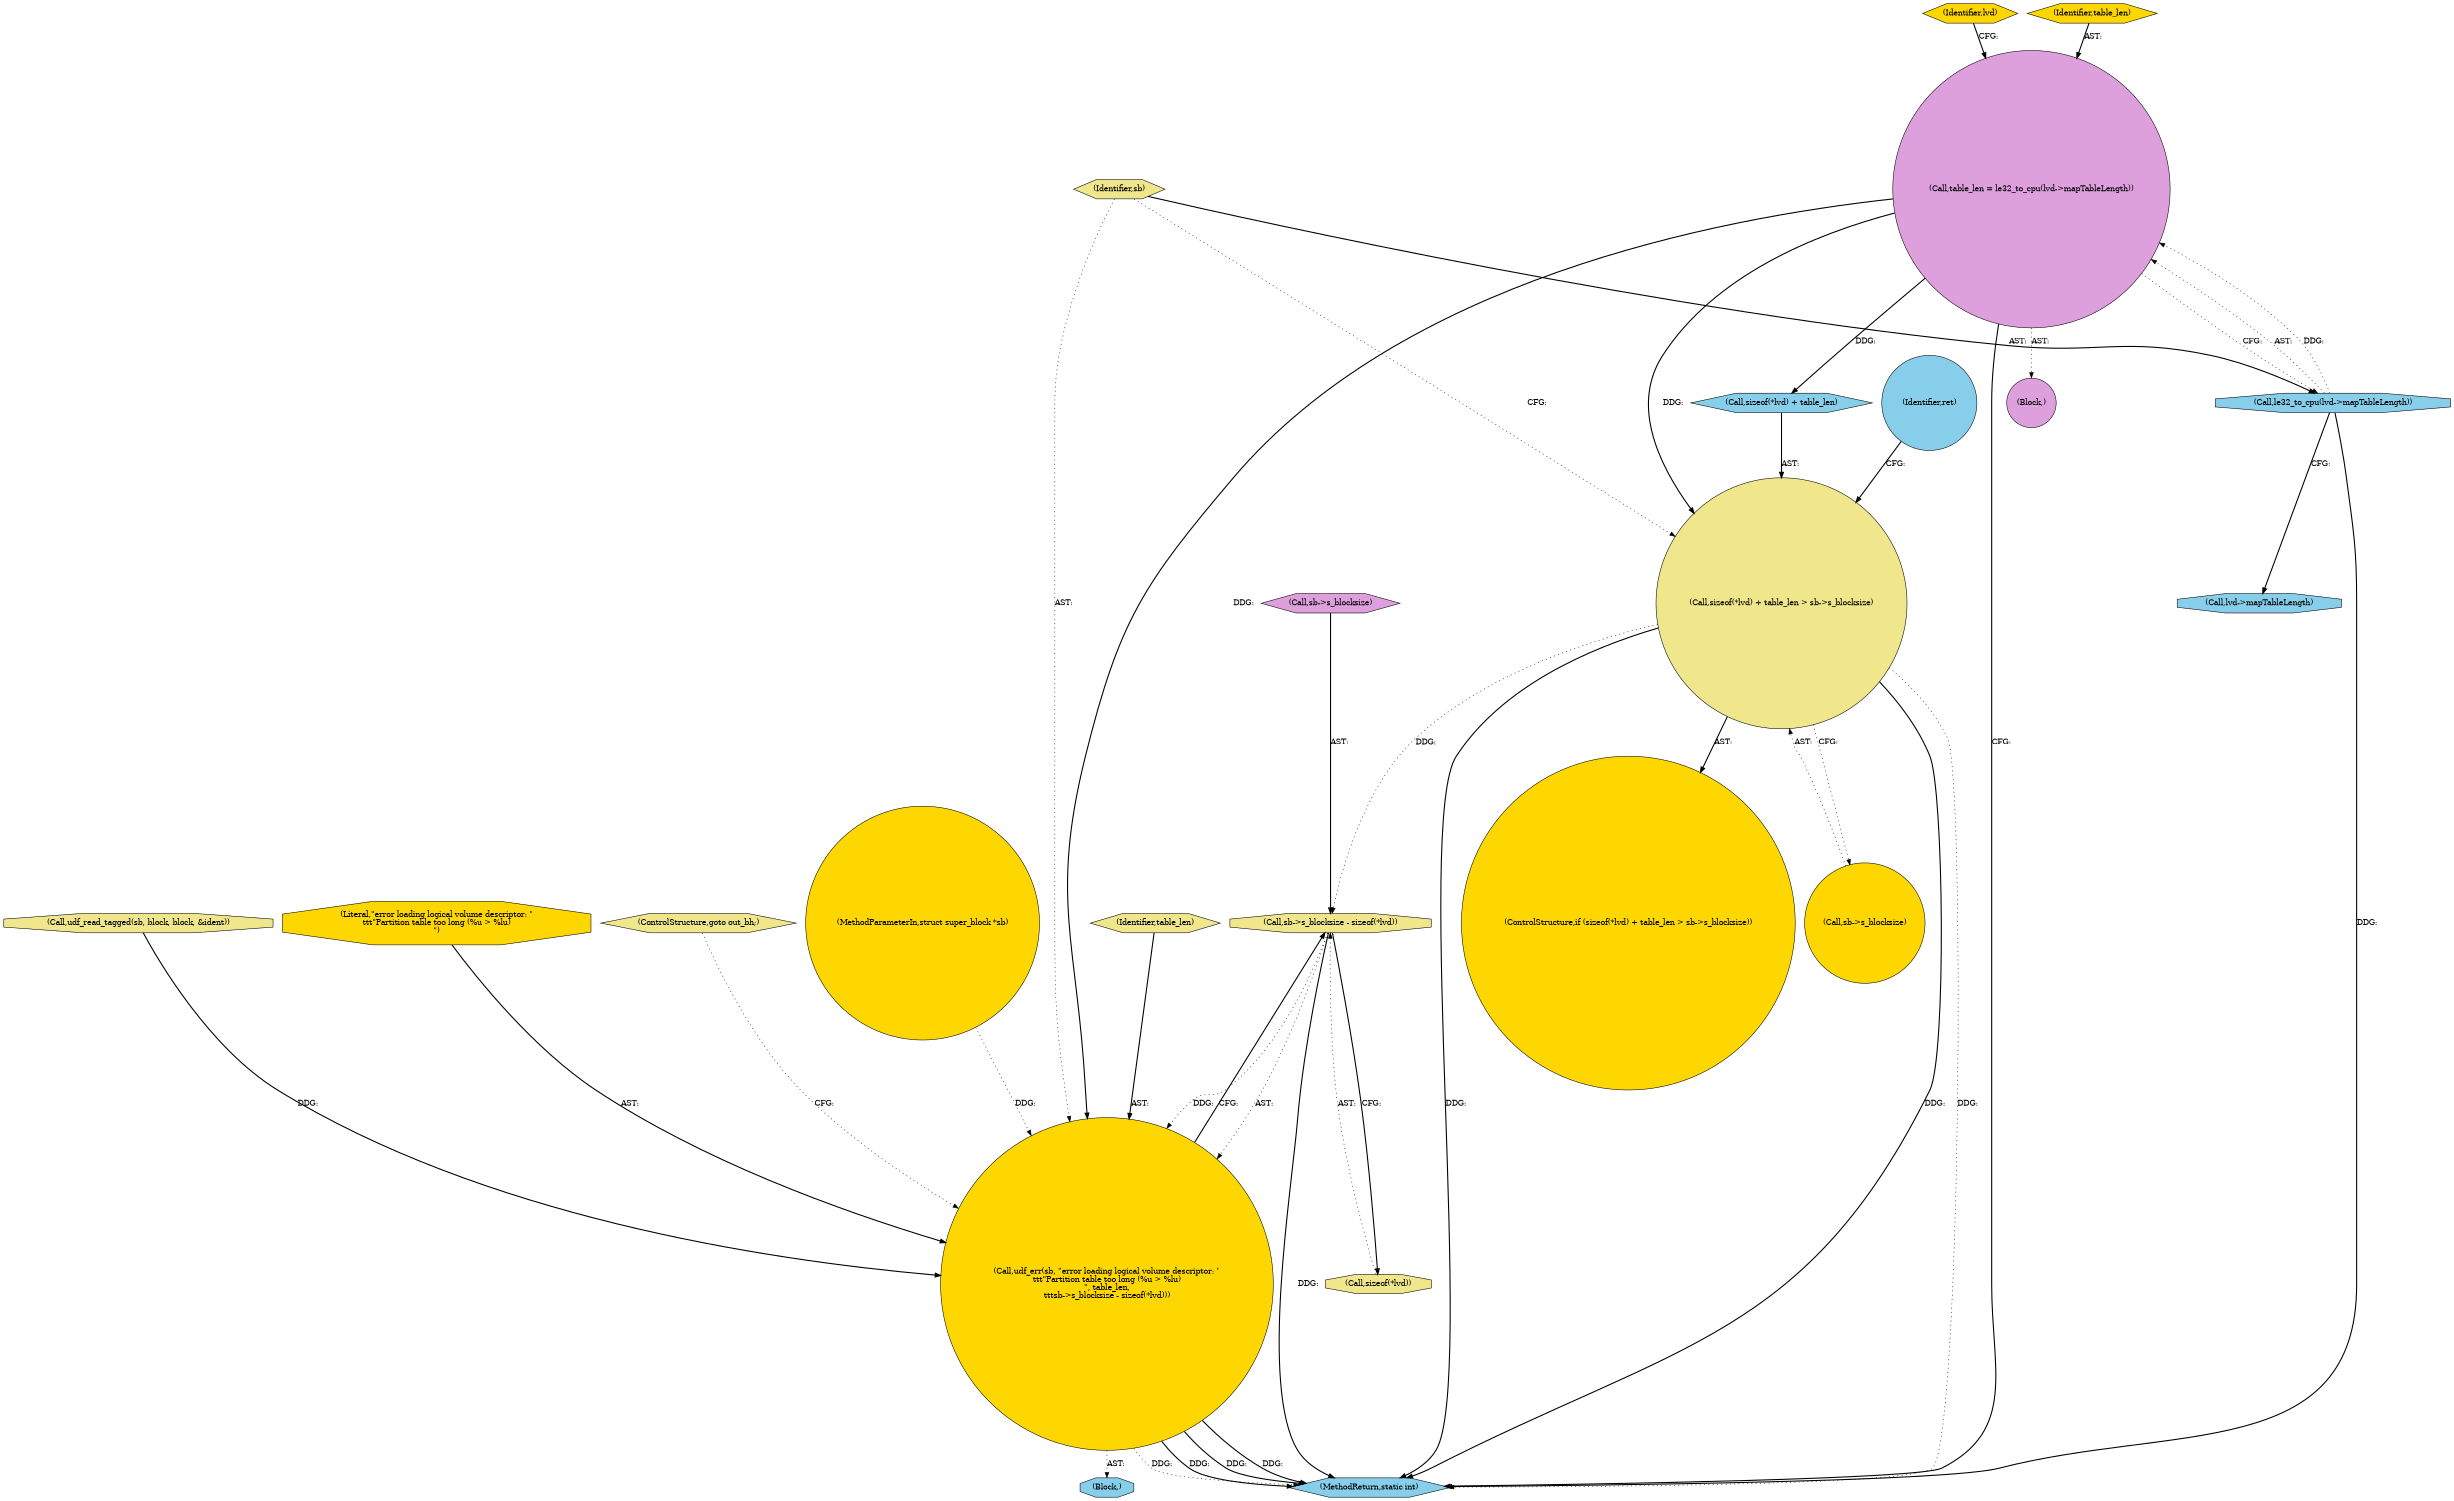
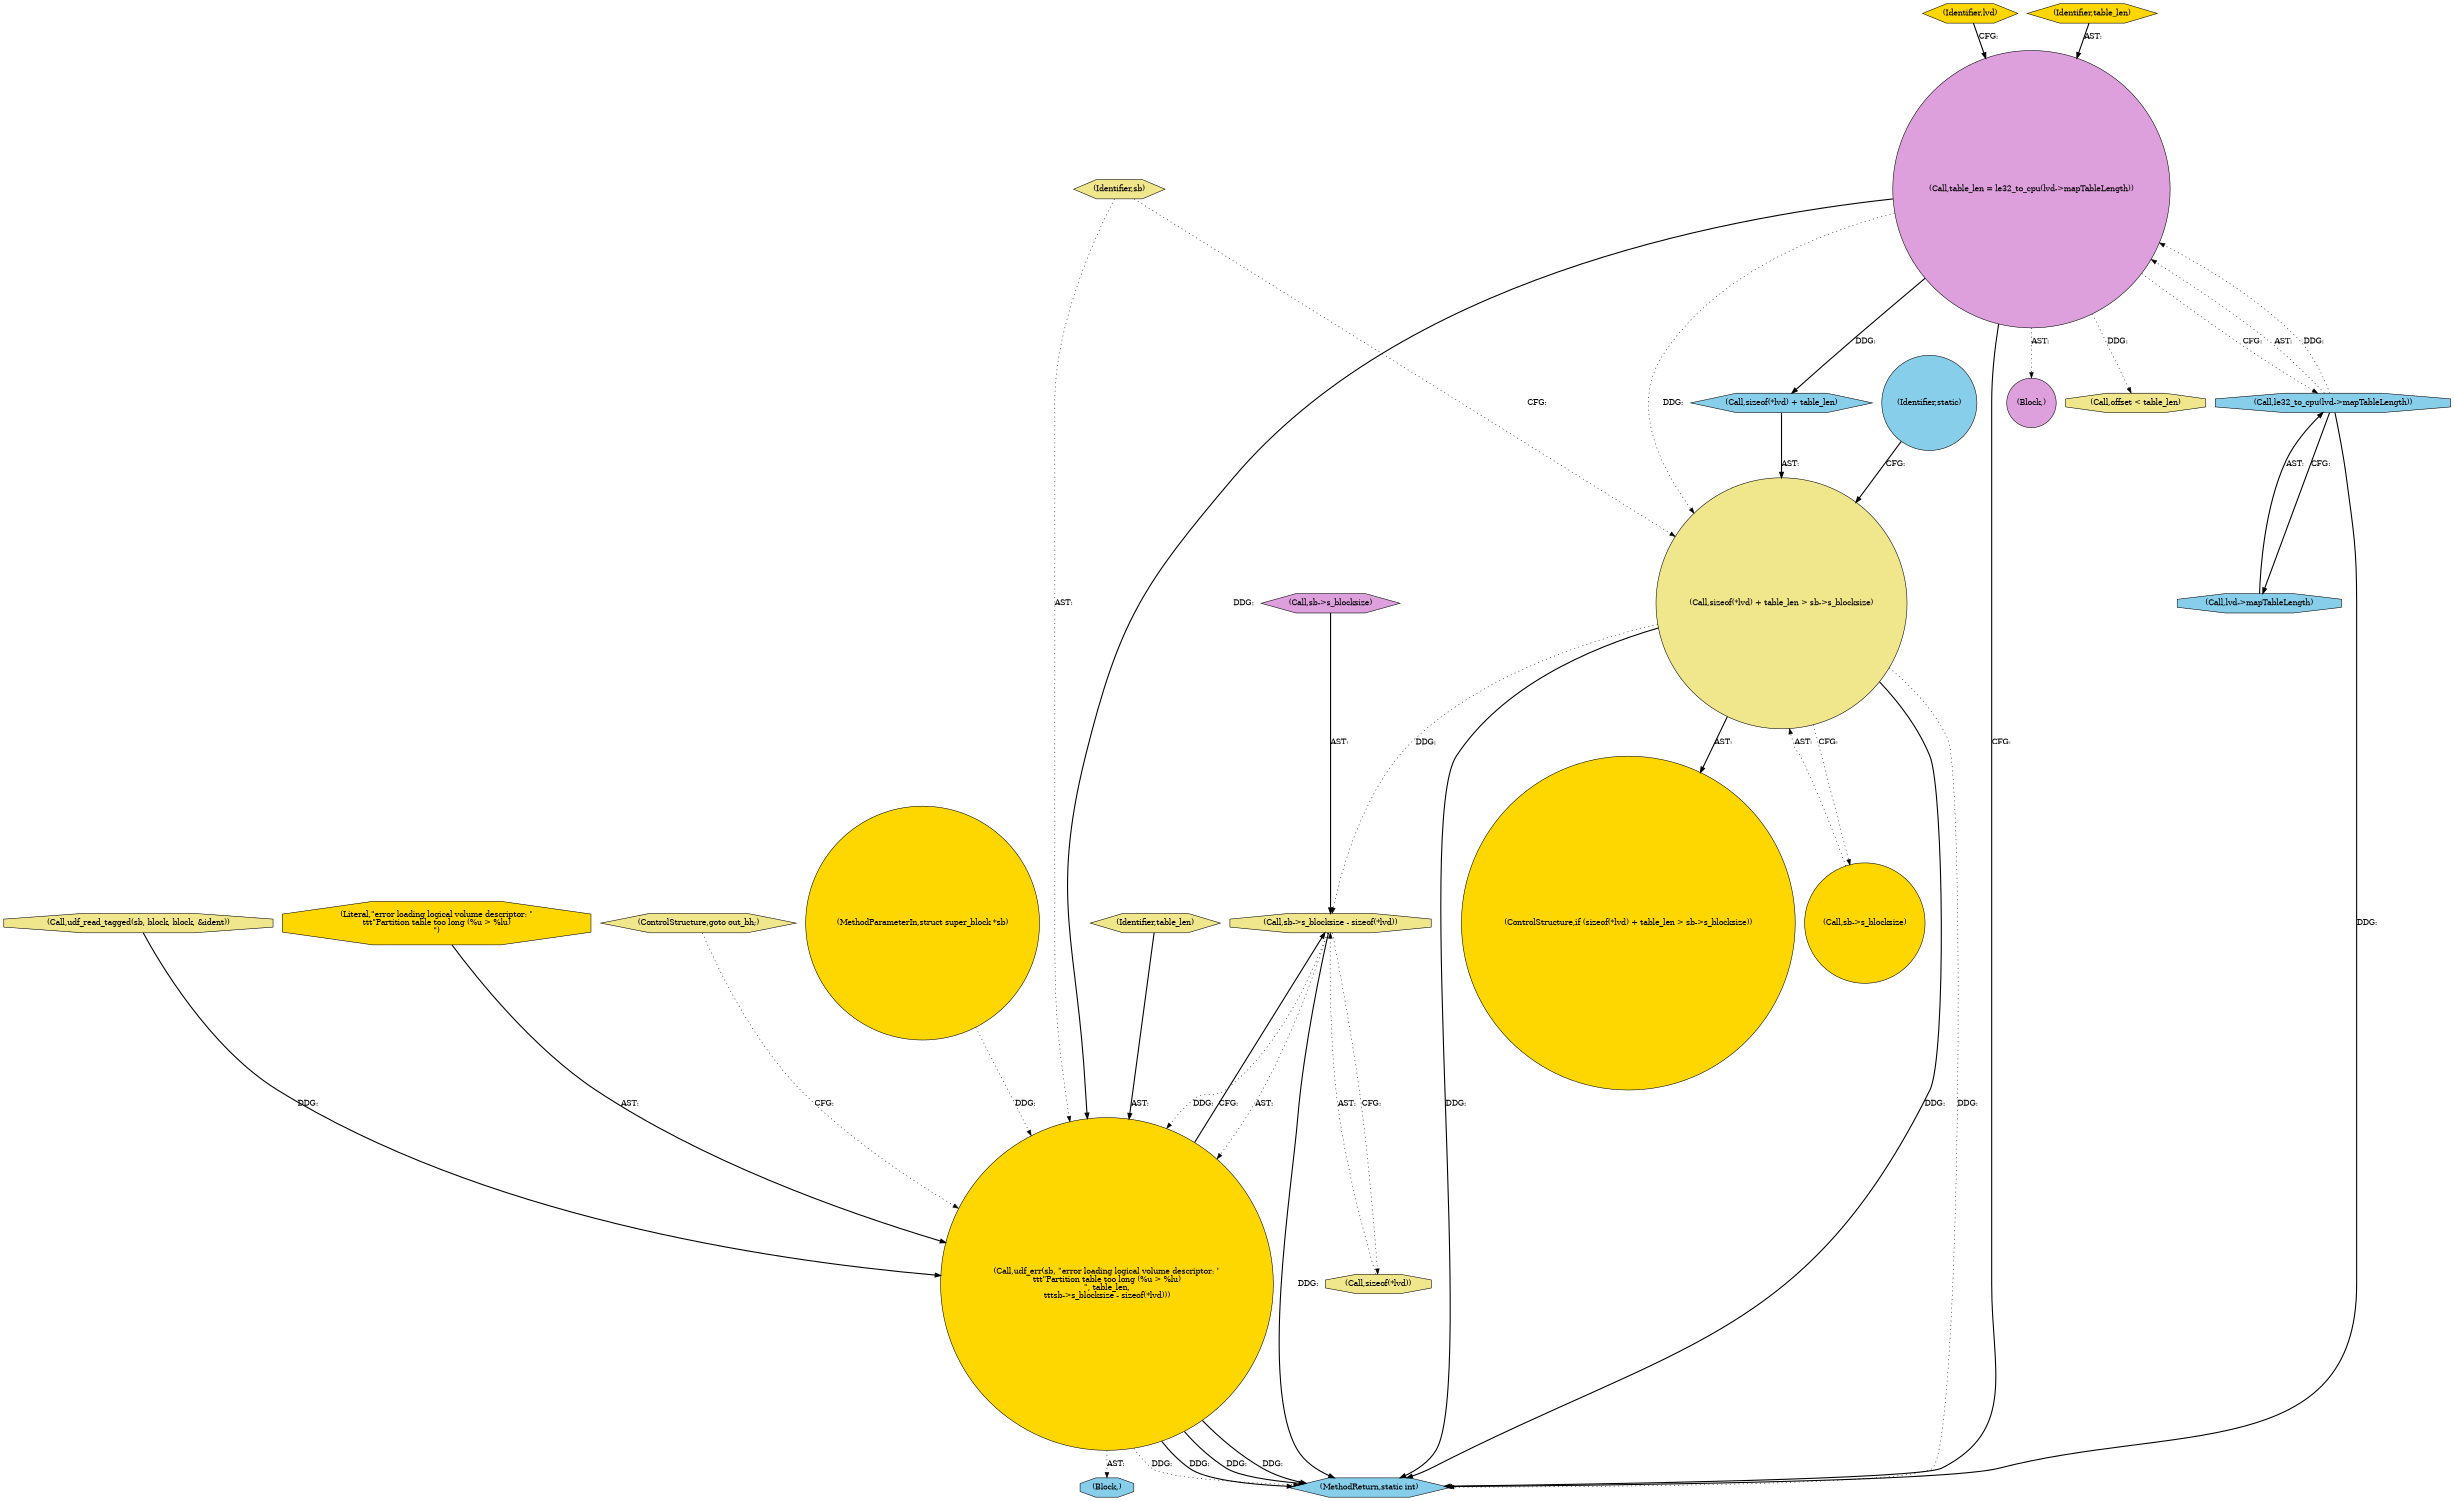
(1728, 309) -> (2273, 499)
(1699, 313) -> (1699, 313)
(1929, 403) -> (1929, 403)
none -> (2136, 403)
(1361, 1100) -> (1361, 1100)
